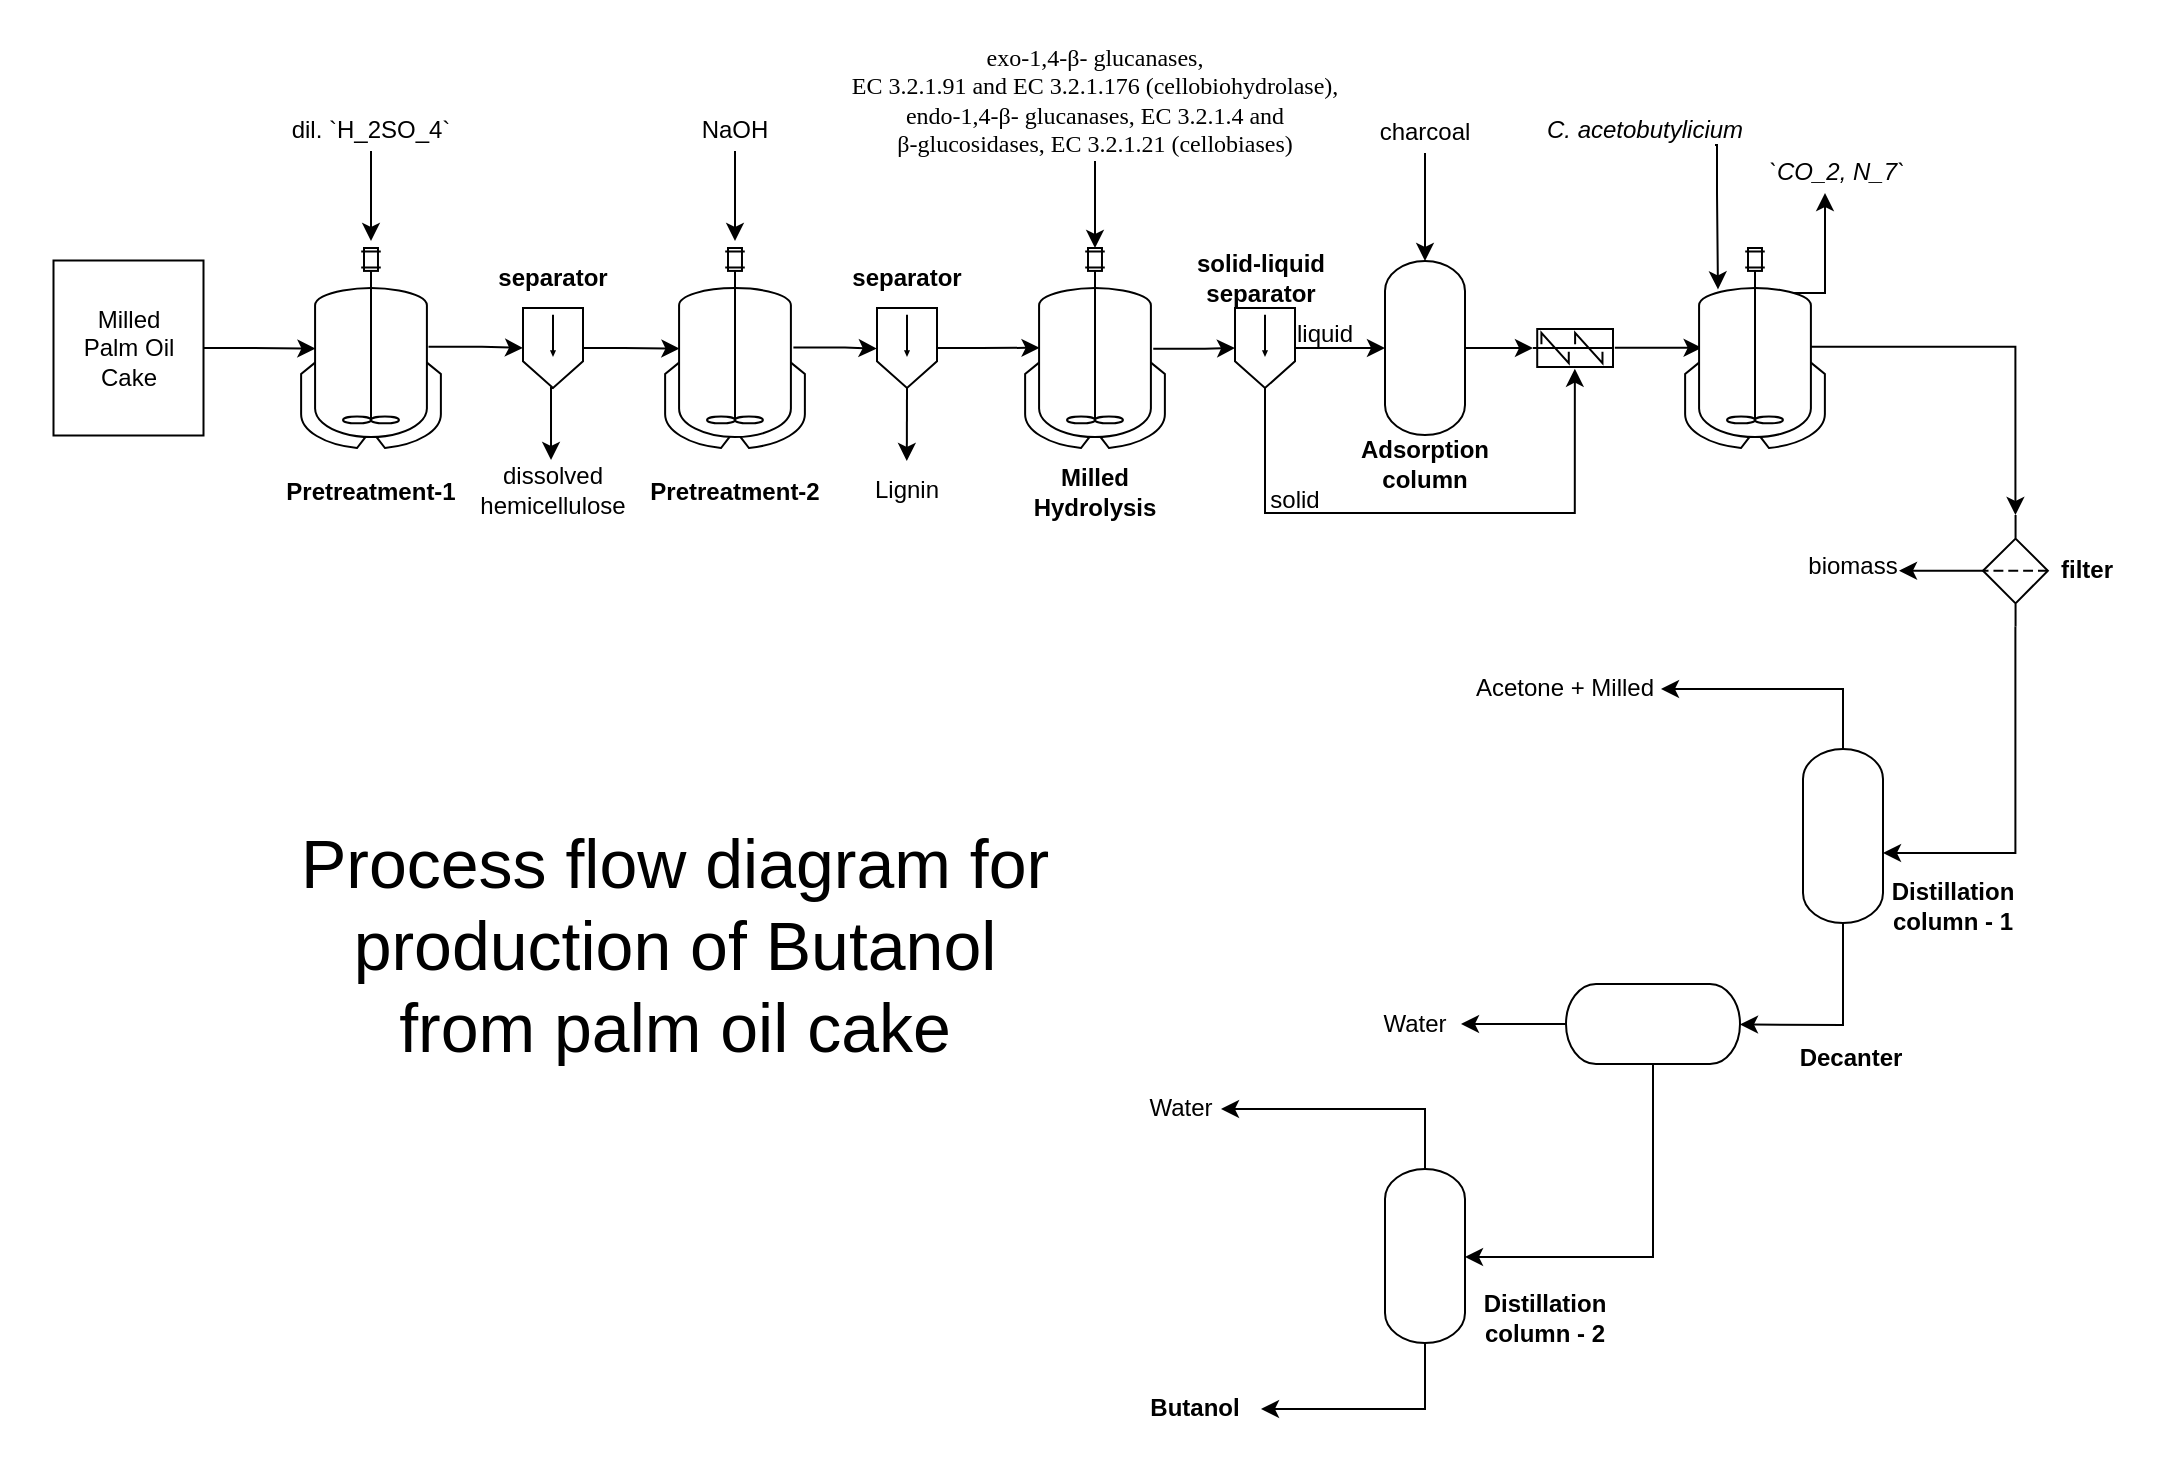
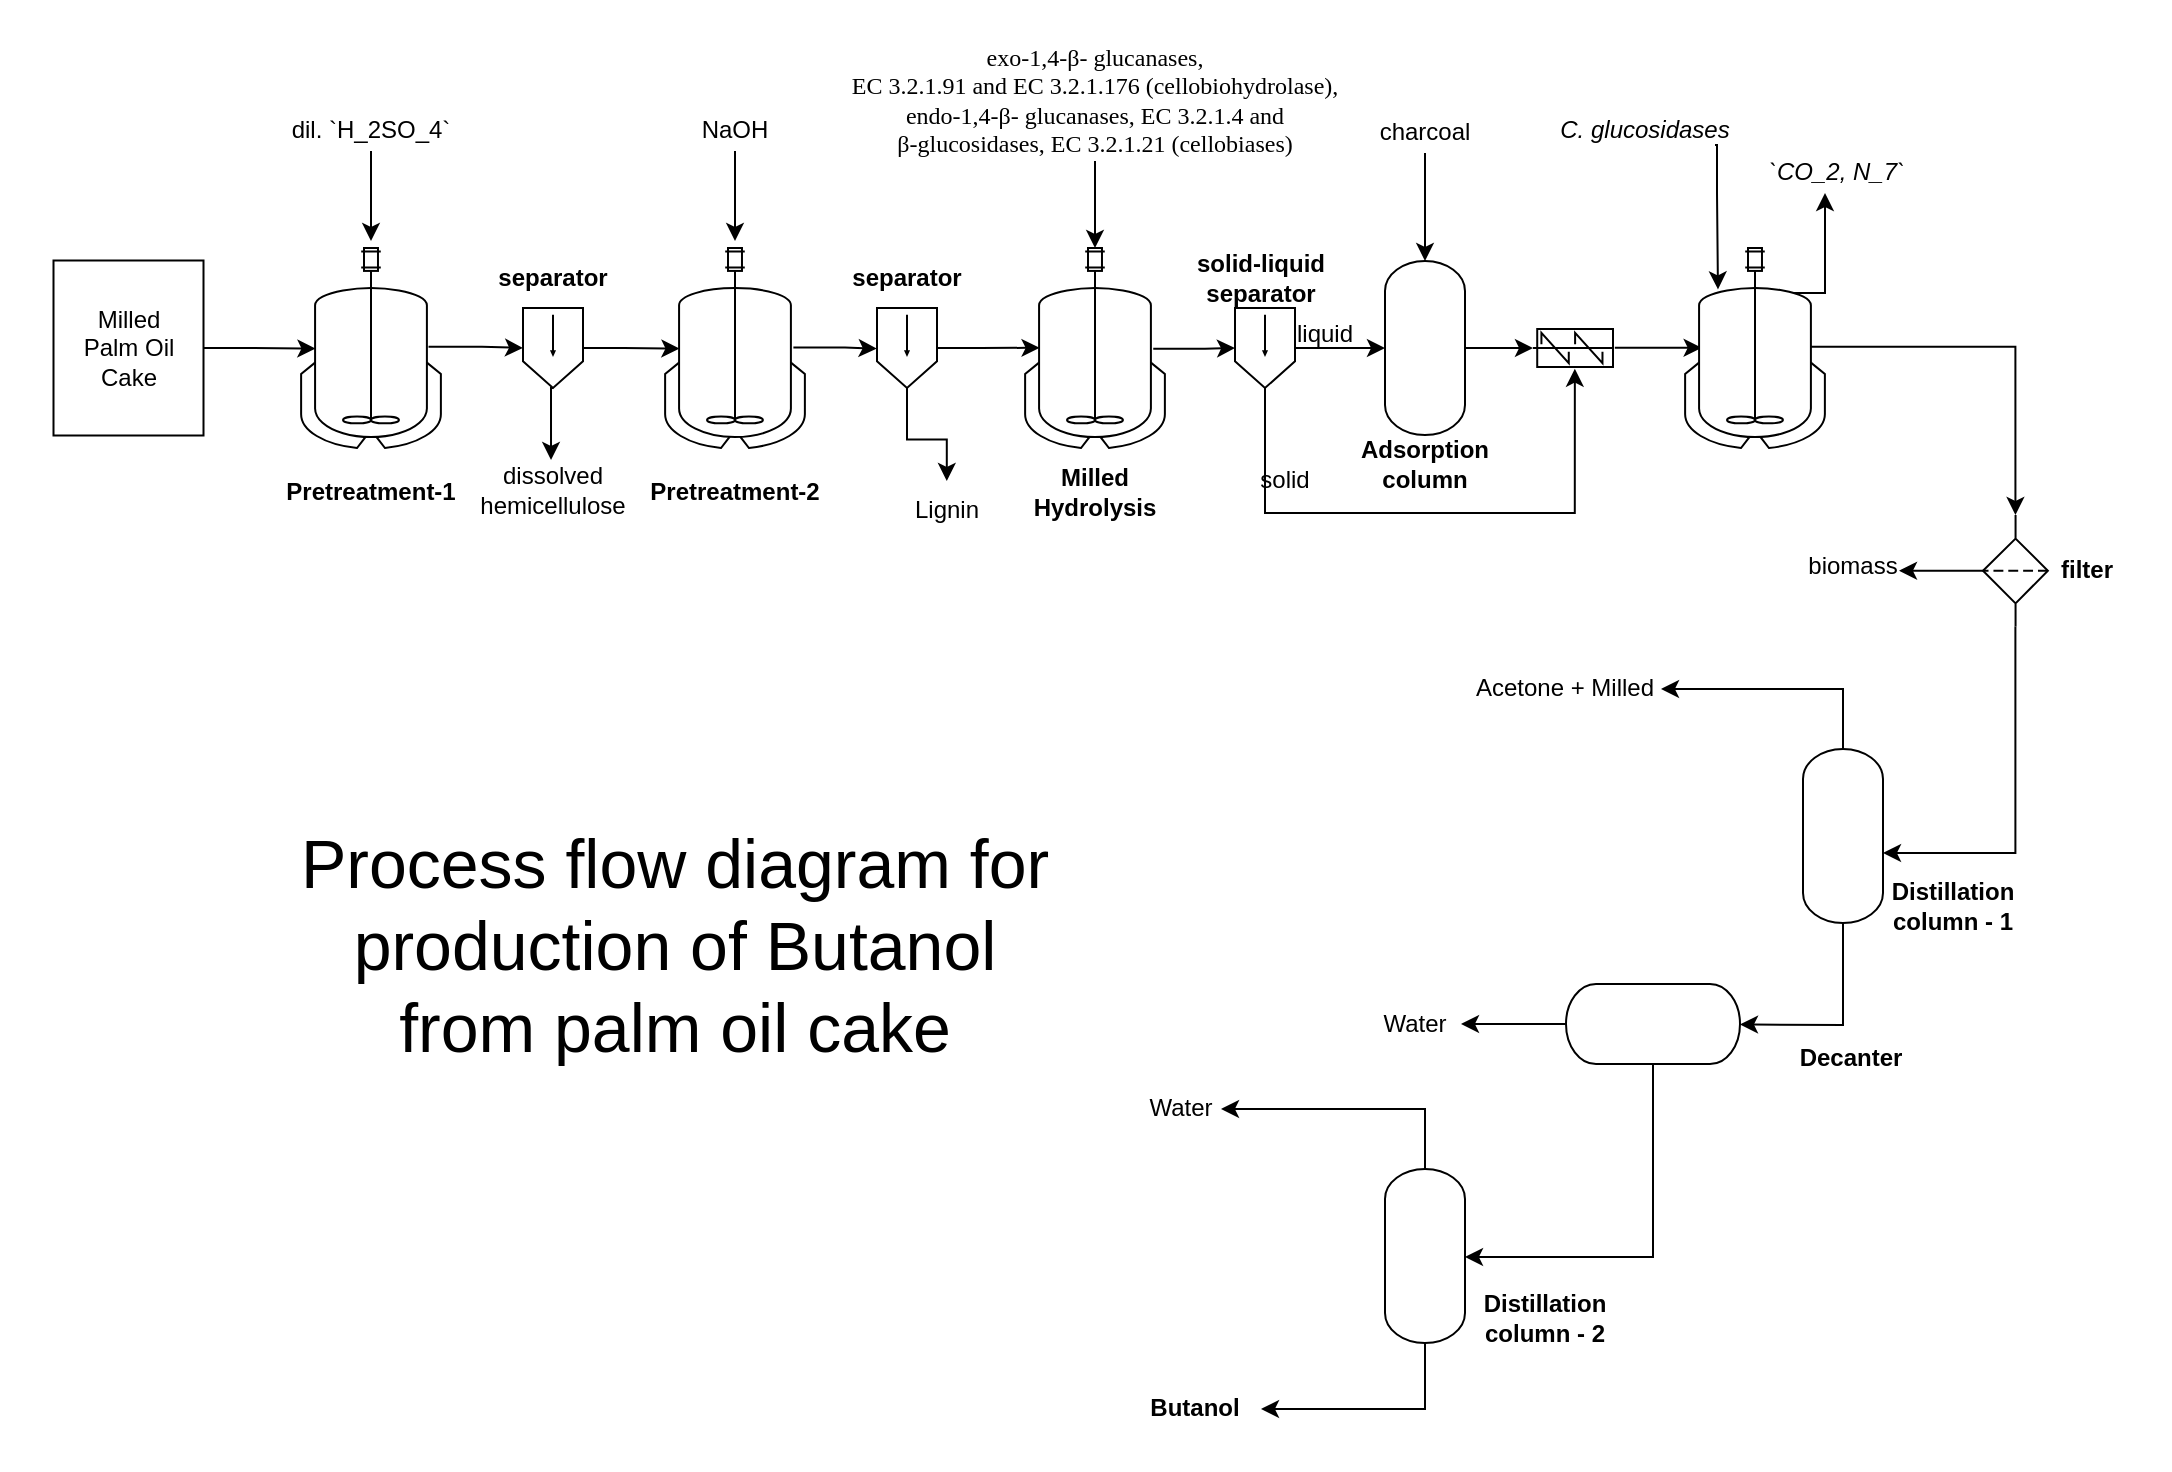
(1646, 131) -> (1646, 131)
(907, 491) -> (947, 511)
(1295, 501) -> (1285, 481)
